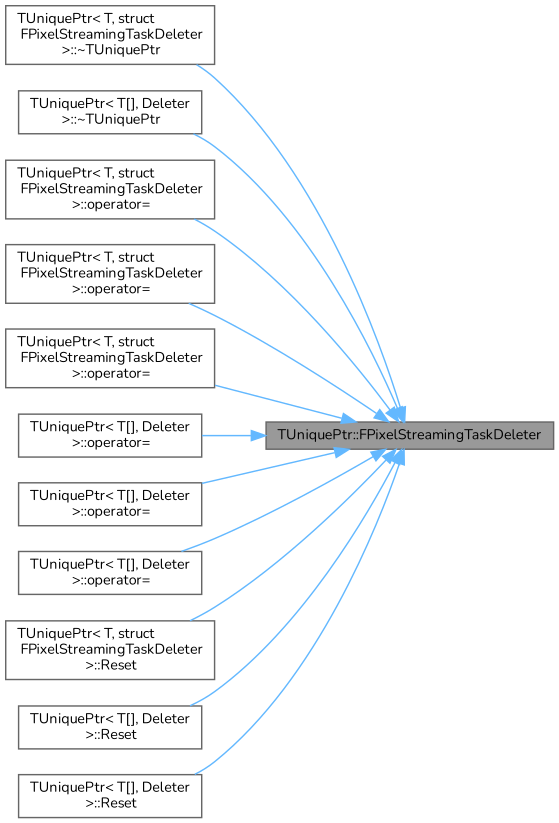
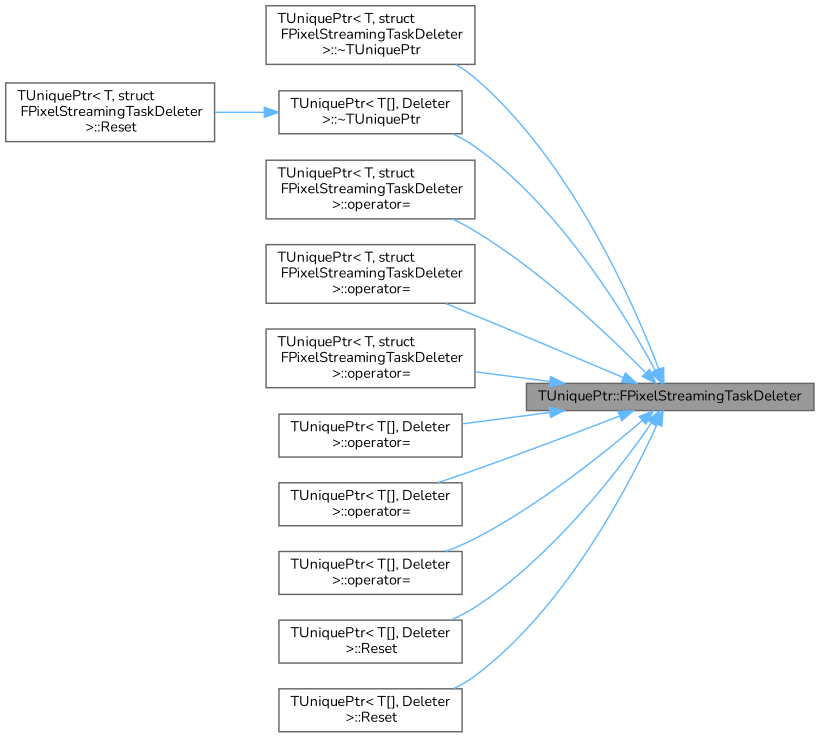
(294, 548) -> (239, 112)
